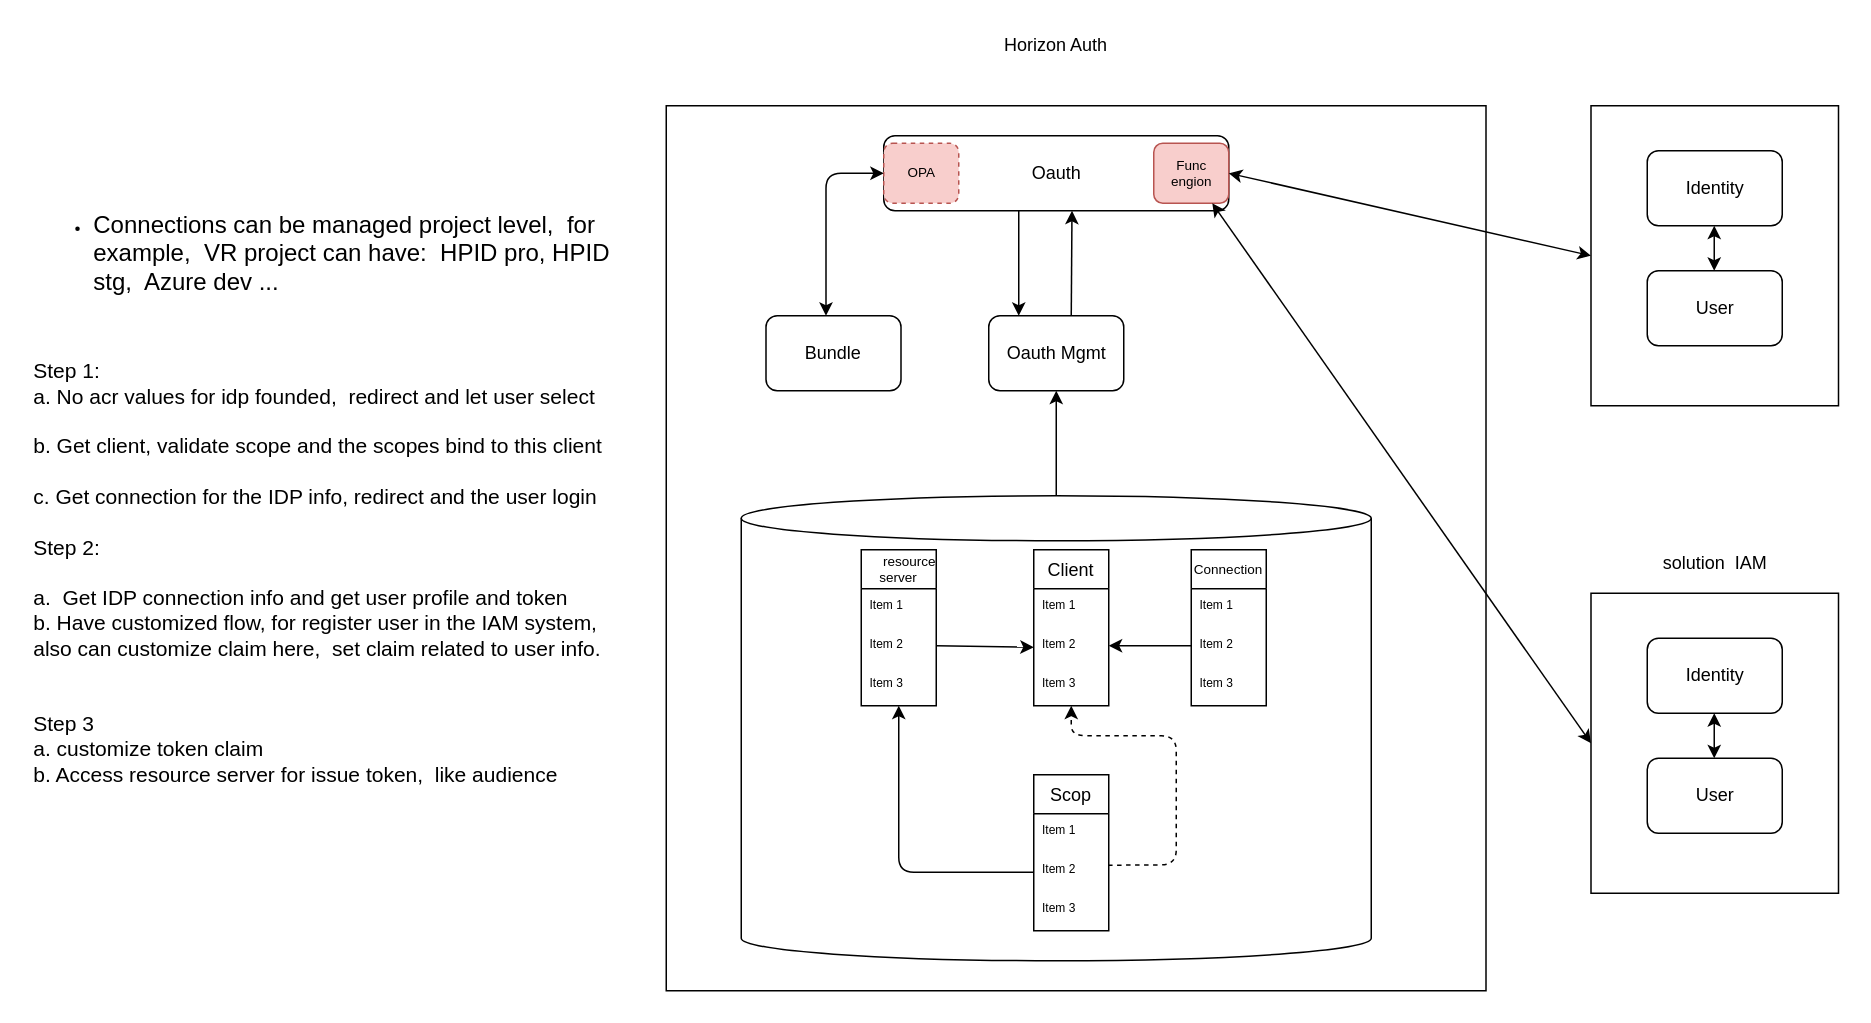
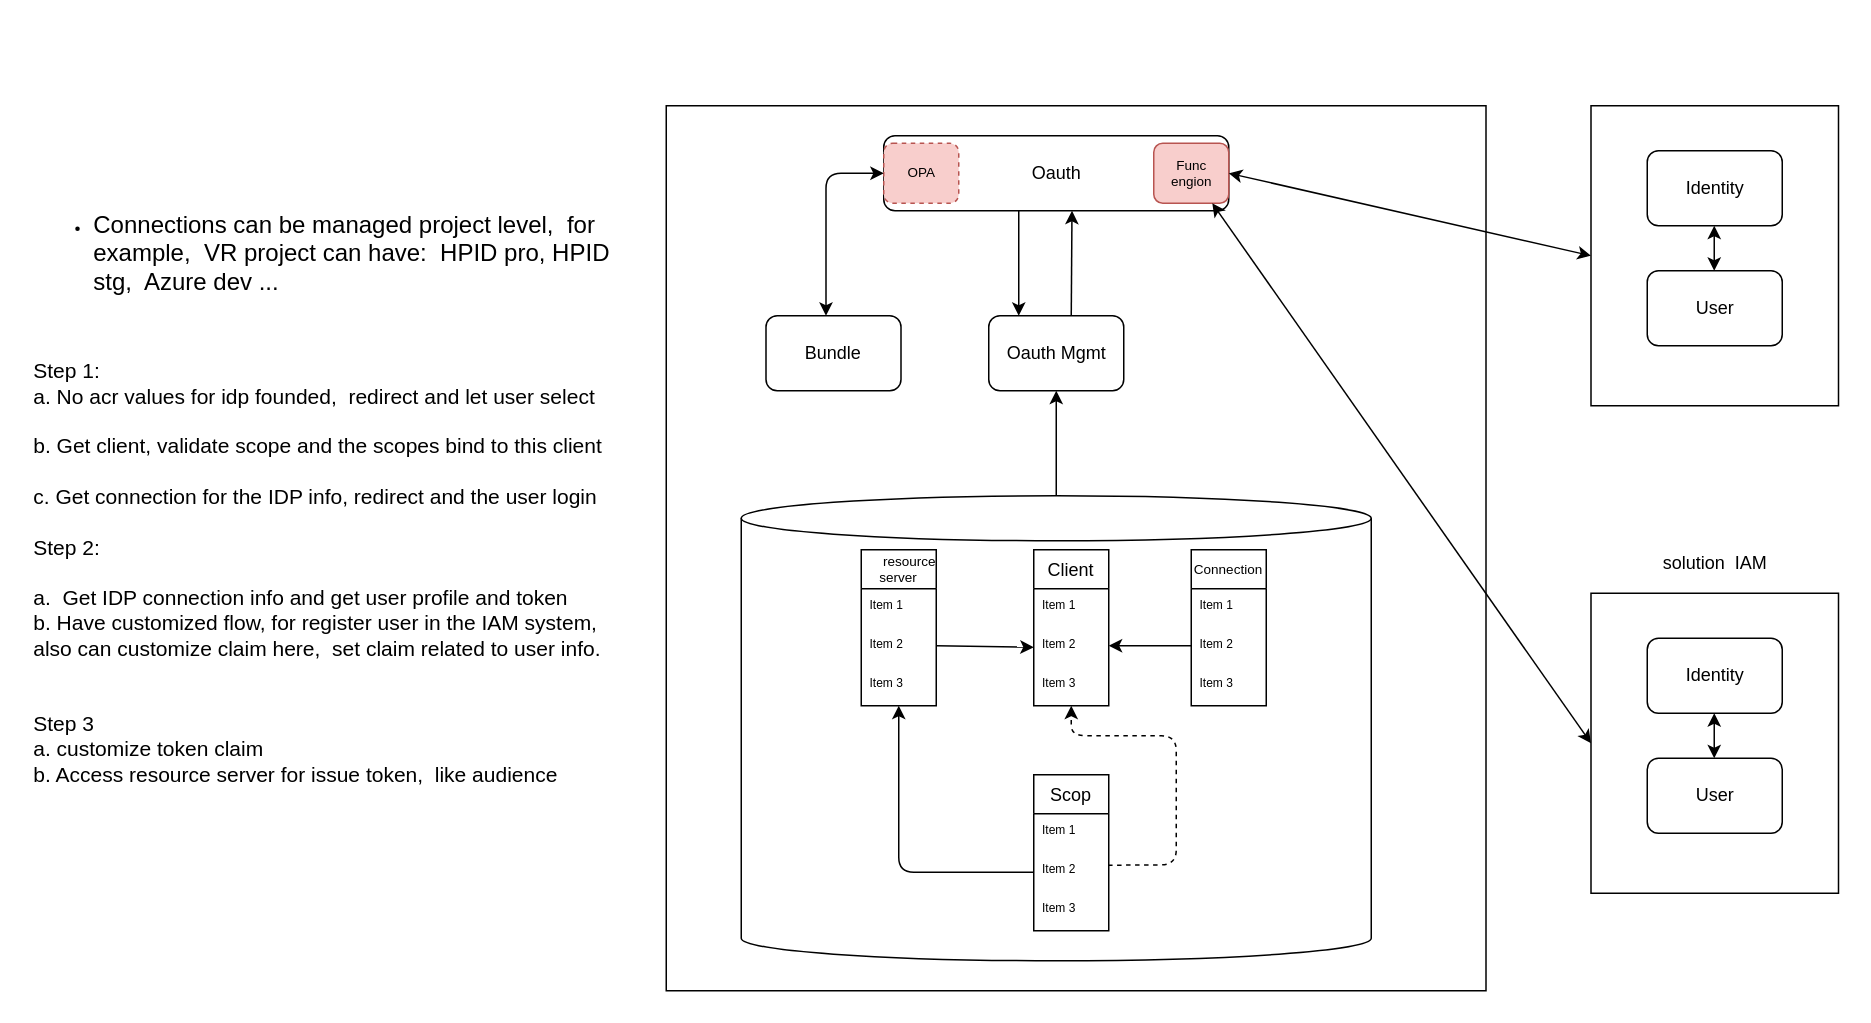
(1056, 46) -> none
